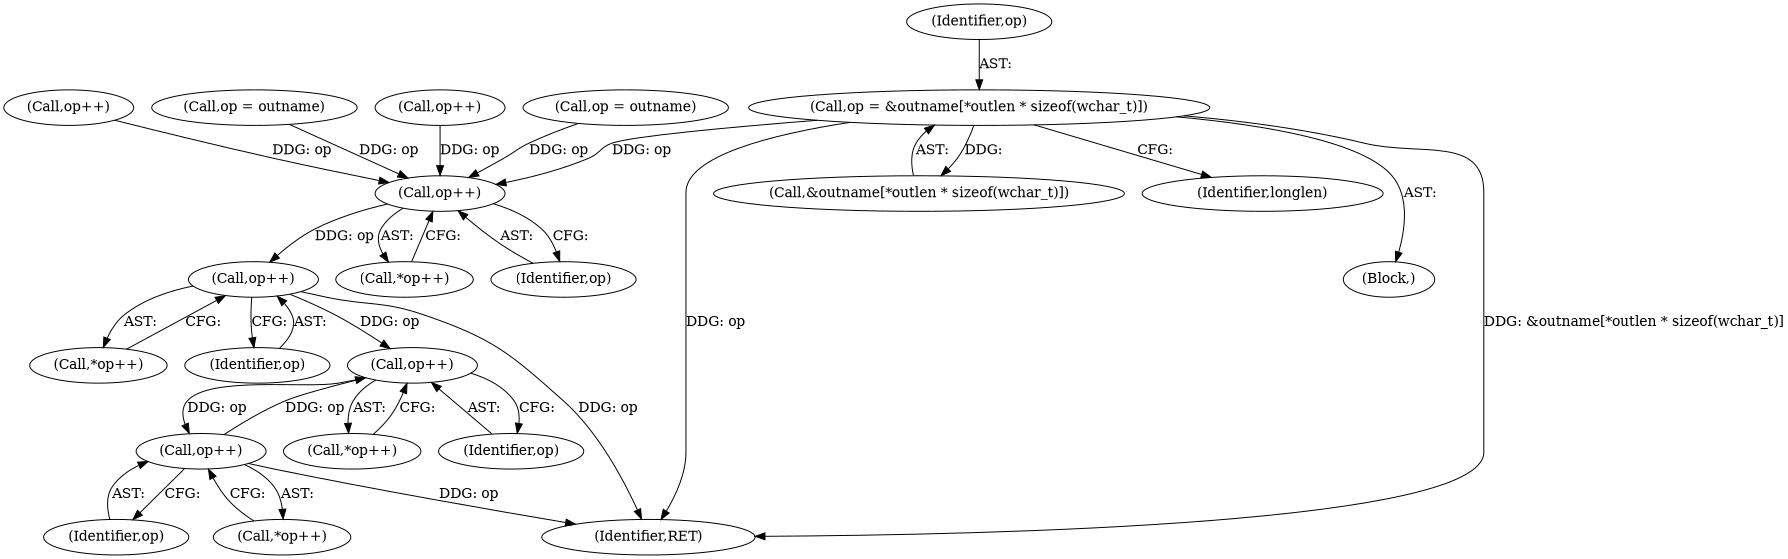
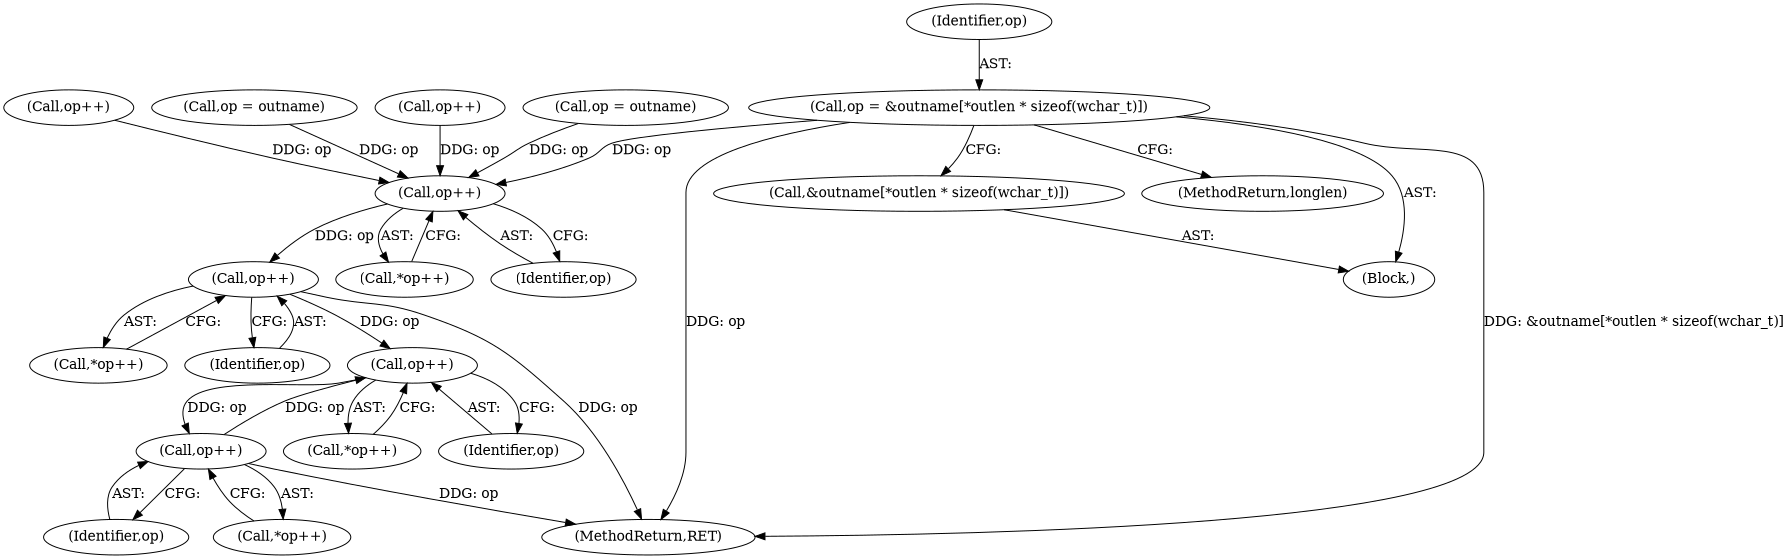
(913, 151) -> (1171, 240)
(986, 151) -> (986, 151)
(1263, 194) -> (1263, 194)
(648, 537) -> (648, 537)
